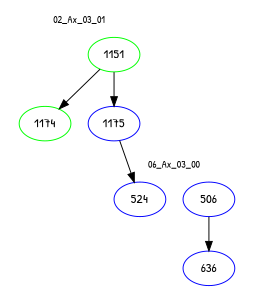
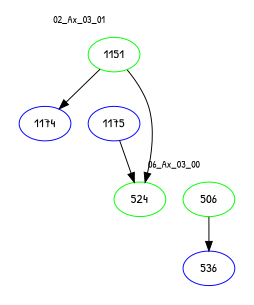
(114, 84) -> (151, 119)
(45, 124) -> (45, 124)
(140, 199) -> (140, 199)
(209, 199) -> (209, 199)
(209, 268) -> (209, 268)
